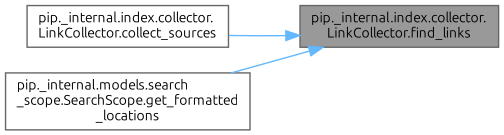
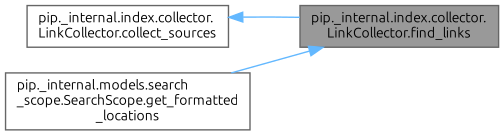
(257, 36) -> (271, 17)
